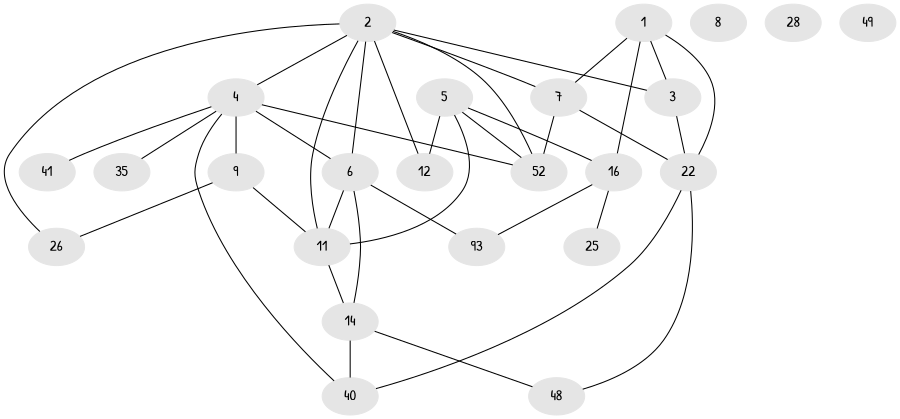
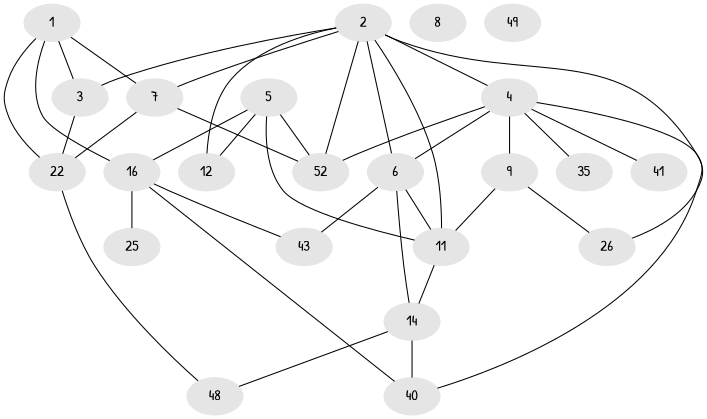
(793, 23) -> none
(477, 247) -> (304, 247)
(550, 319) -> (272, 284)
